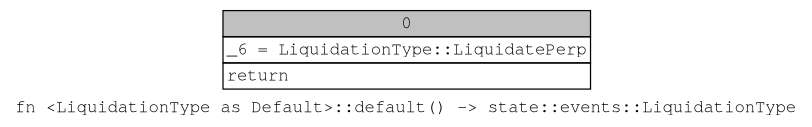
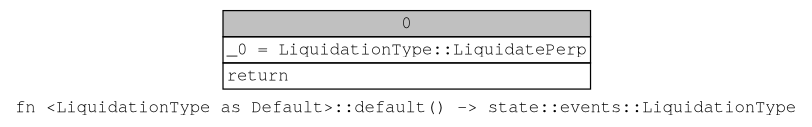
(407, 49) -> (407, 49)
